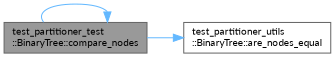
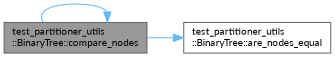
(76, 38) -> (76, 38)
